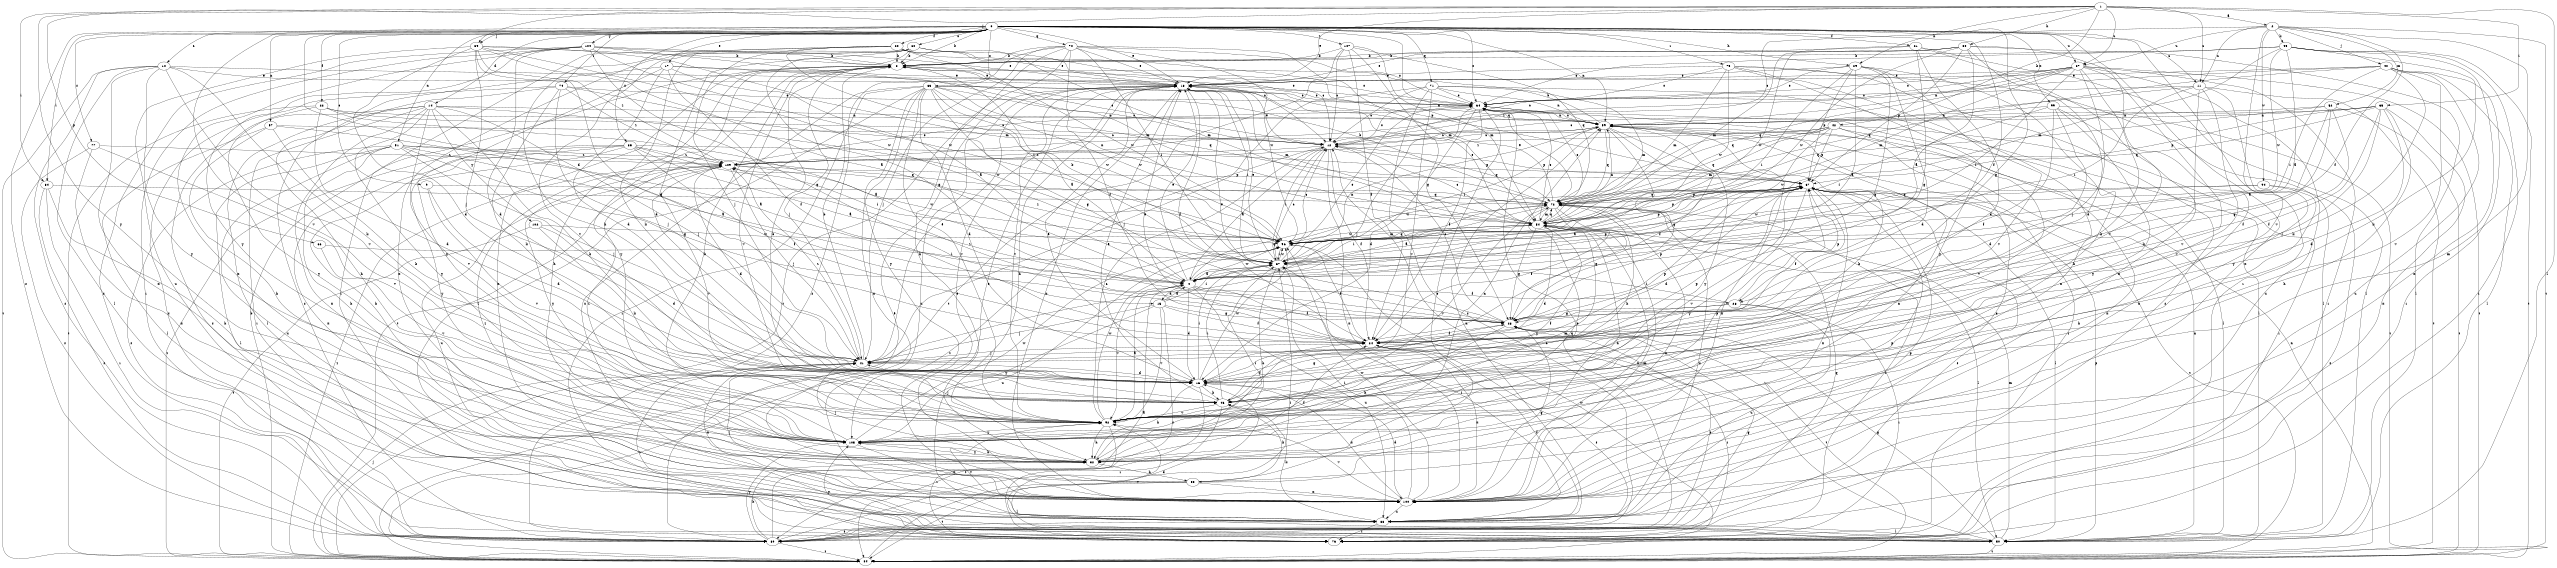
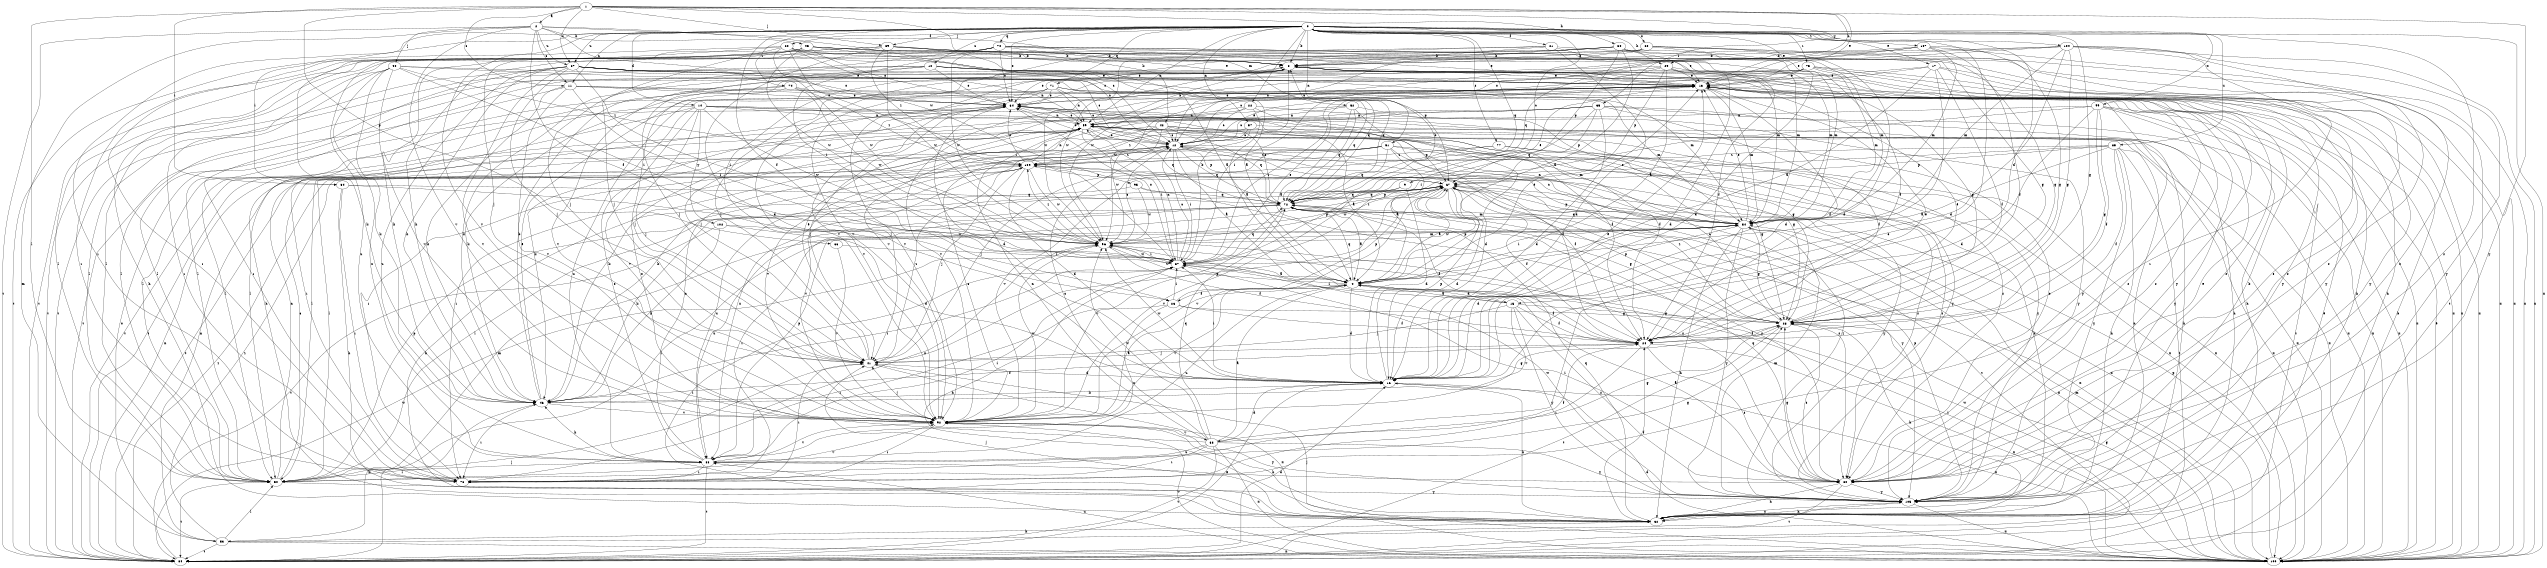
(2264, 185) -> (1136, 185)
(825, 215) -> (721, 215)
none -> (2023, 284)
(975, 289) -> (1076, 425)
none -> (485, 556)
